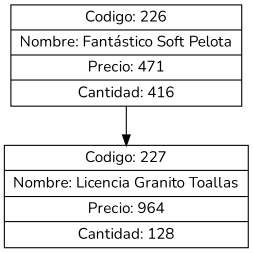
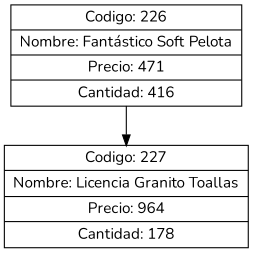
(126, 234) -> (126, 234)
